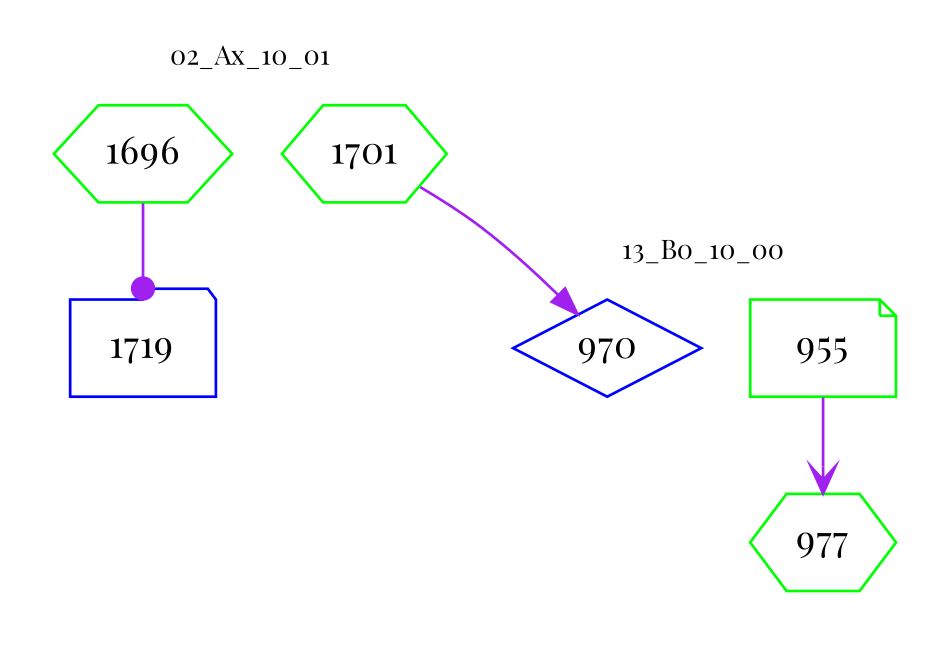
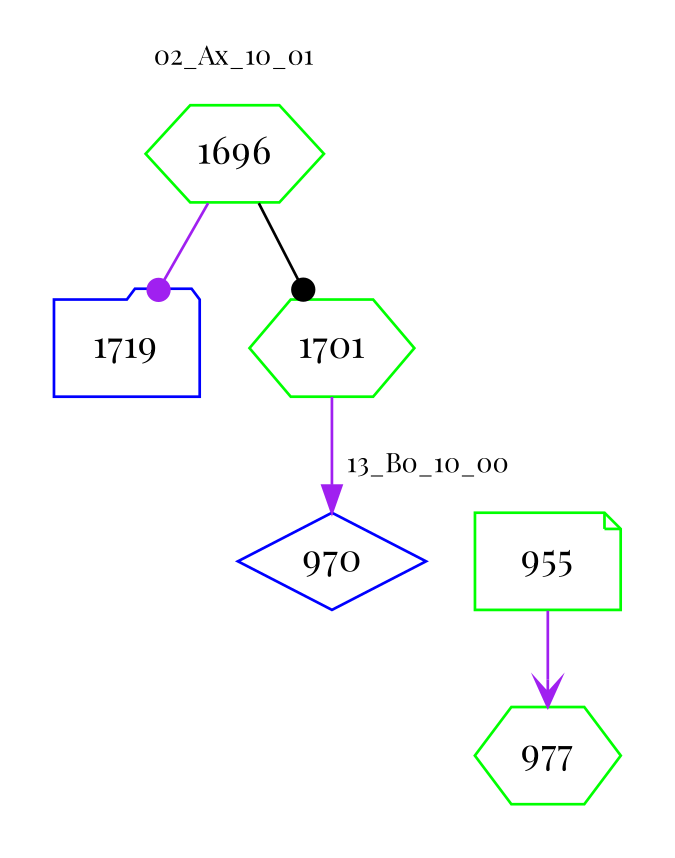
none -> (278, 242)
